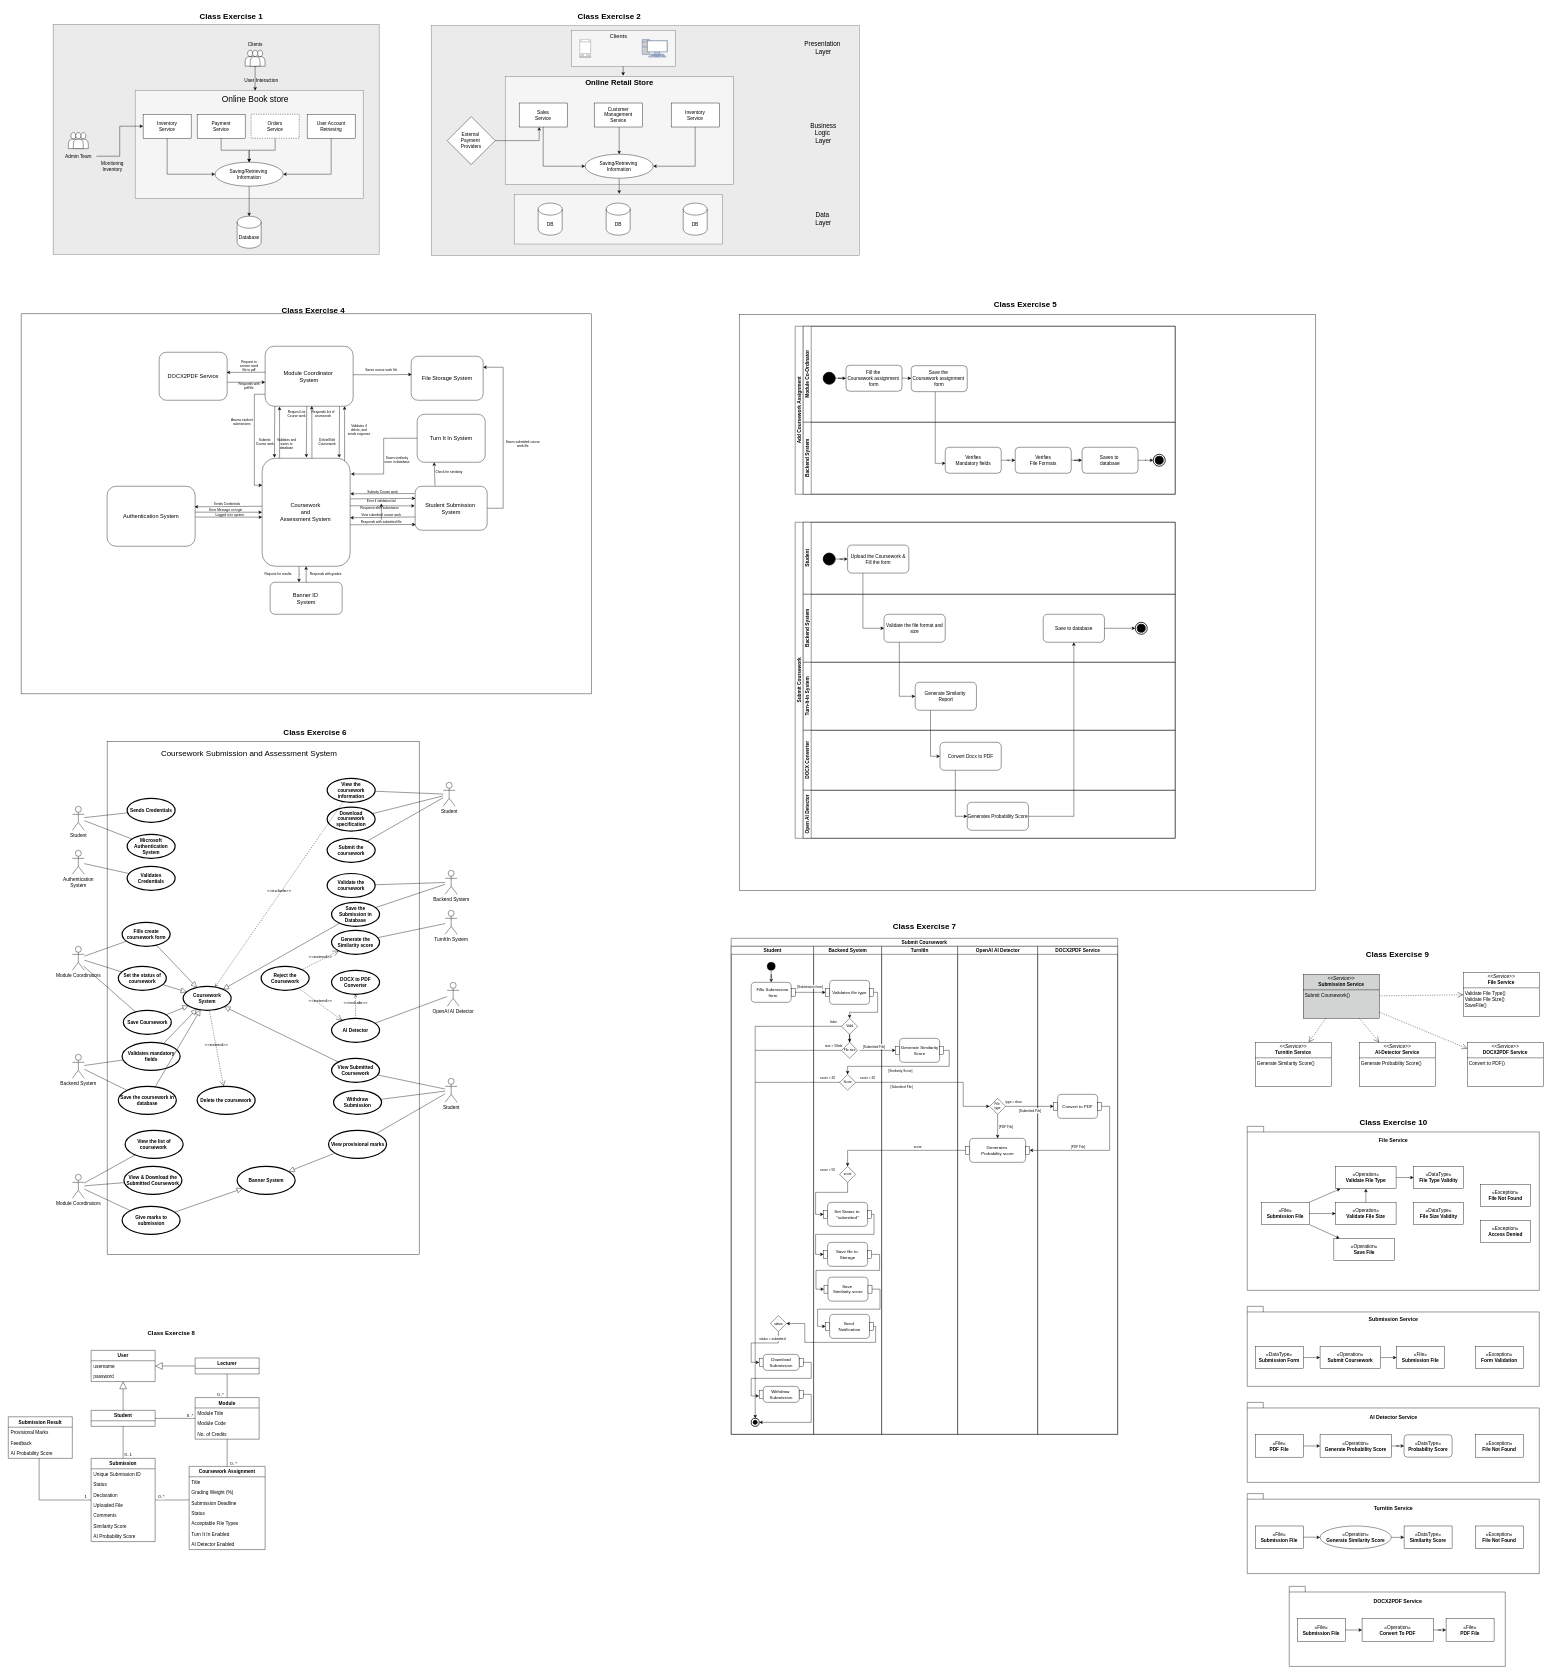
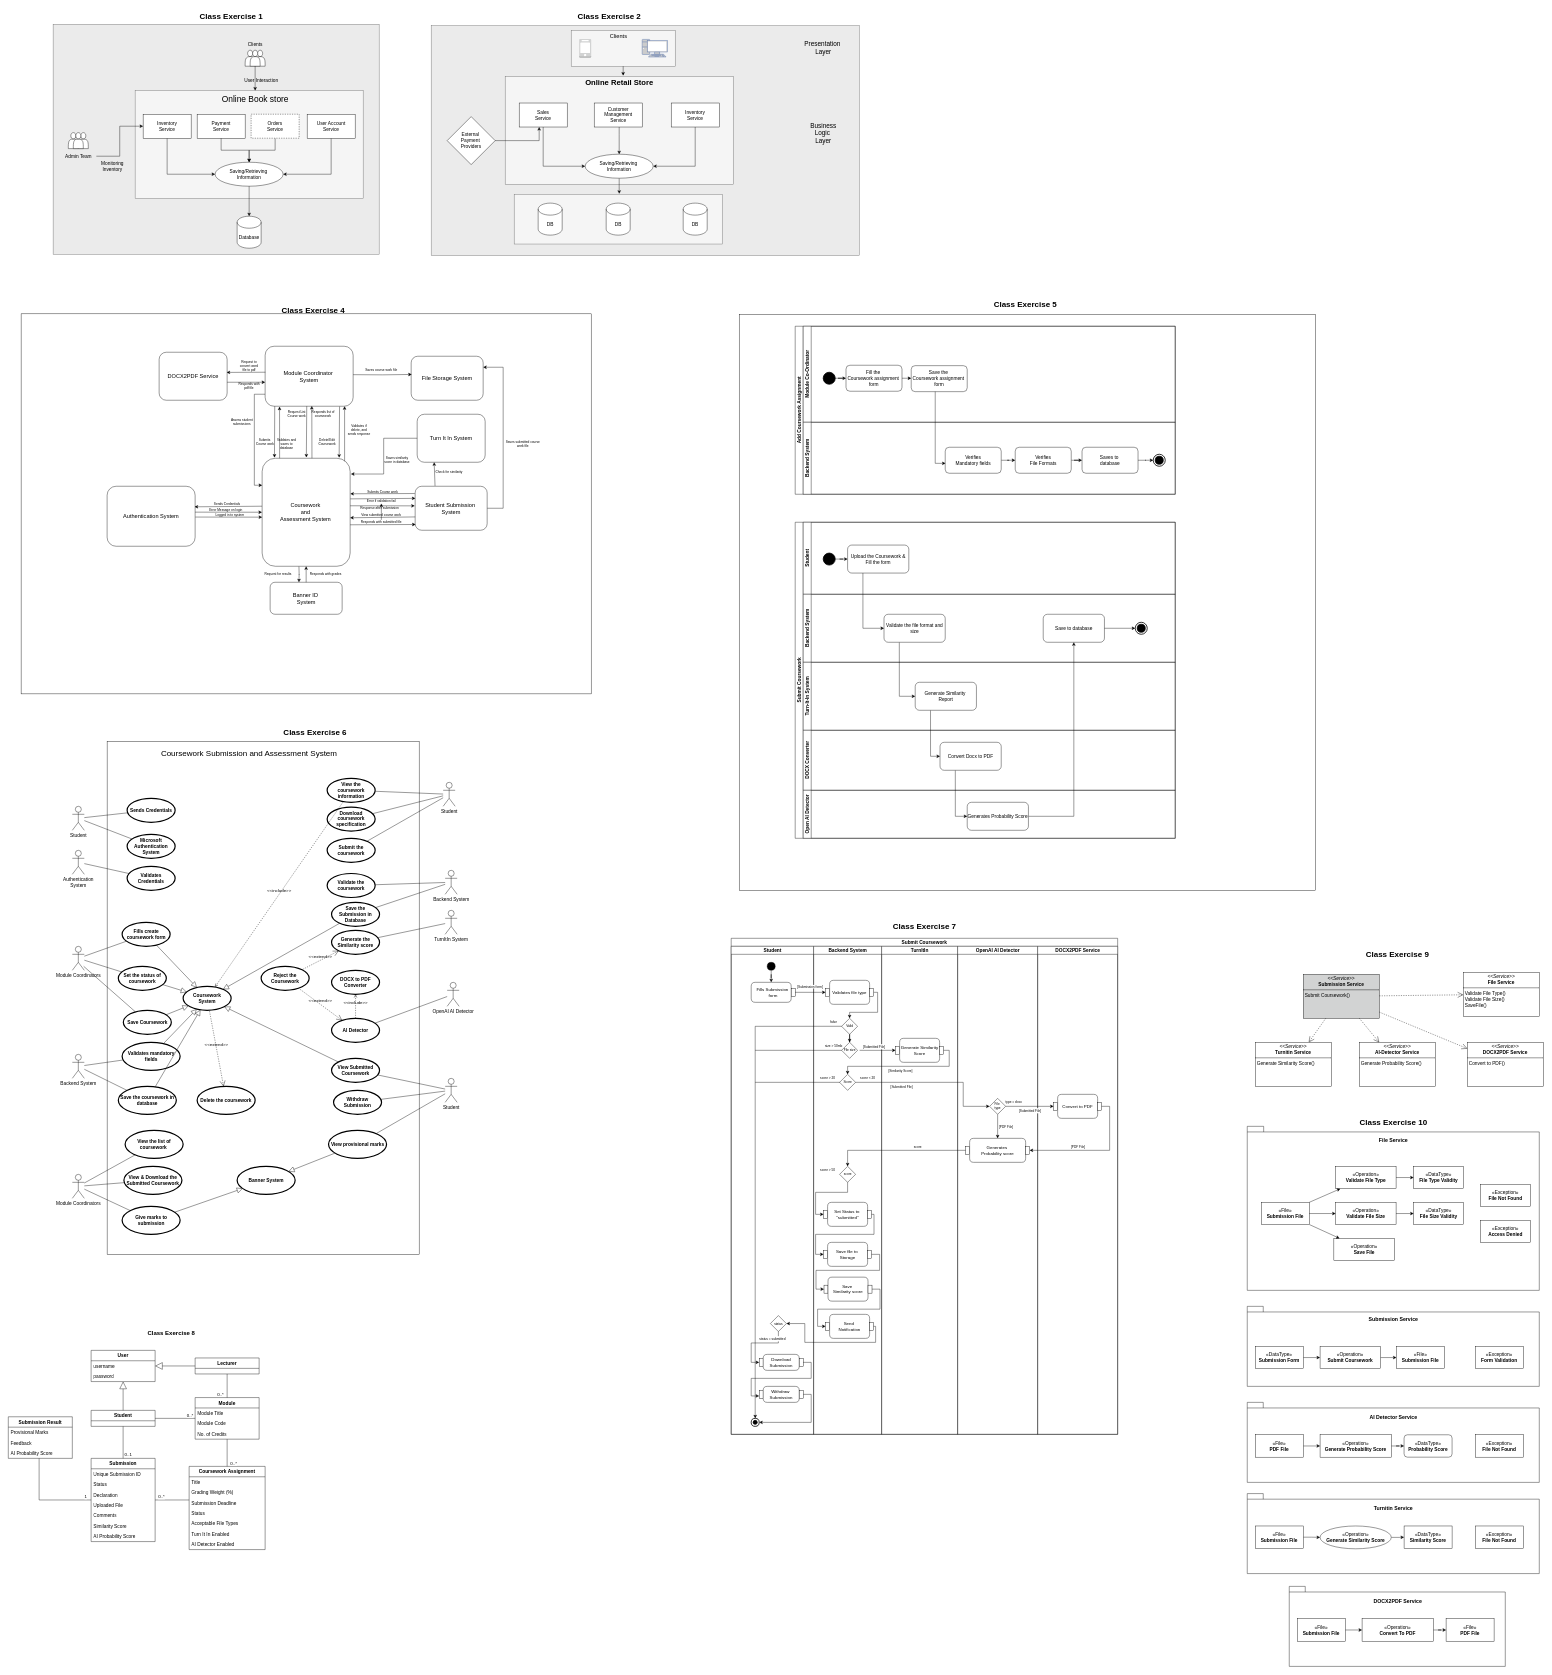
(331, 126) -> (331, 126)
(823, 219) -> none
(1366, 1192) -> (1409, 1213)
